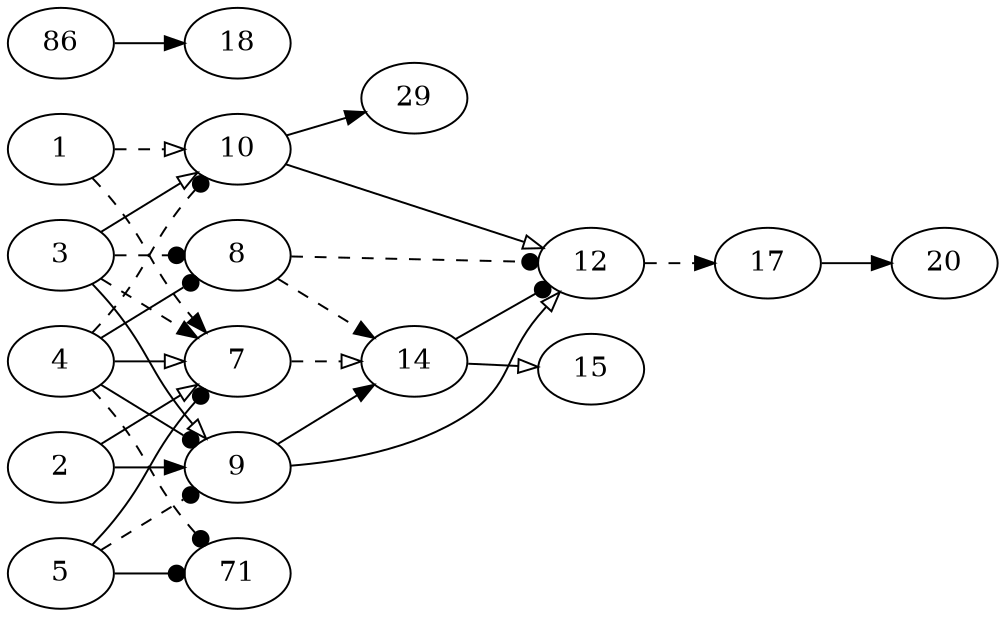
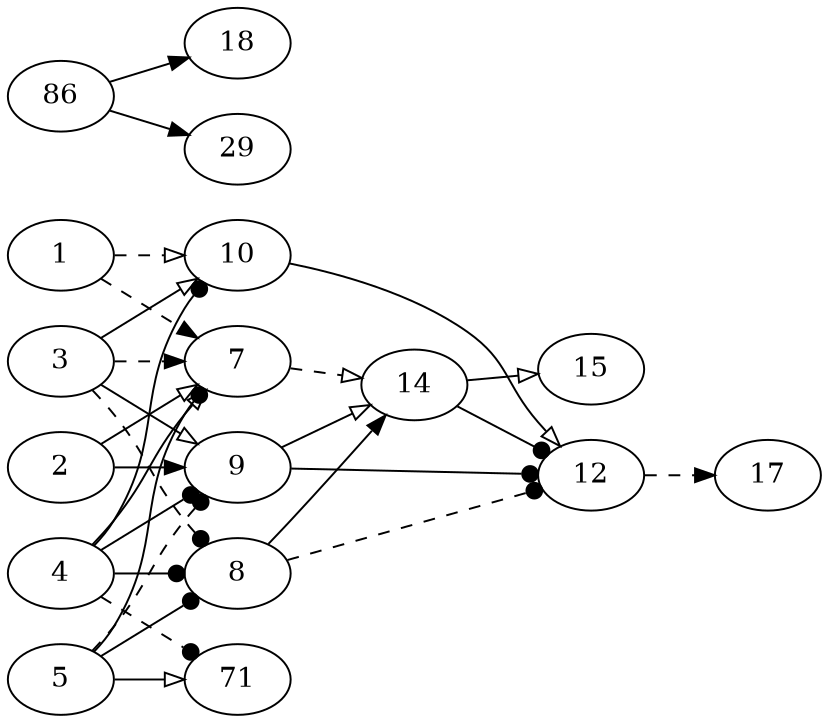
(316, 127) -> (140, 120)
(945, 263) -> none
(141, 270) -> (146, 436)
(318, 303) -> (321, 488)
(318, 420) -> (317, 431)
(445, 427) -> (406, 471)
(142, 573) -> (140, 680)
none -> (136, 635)
